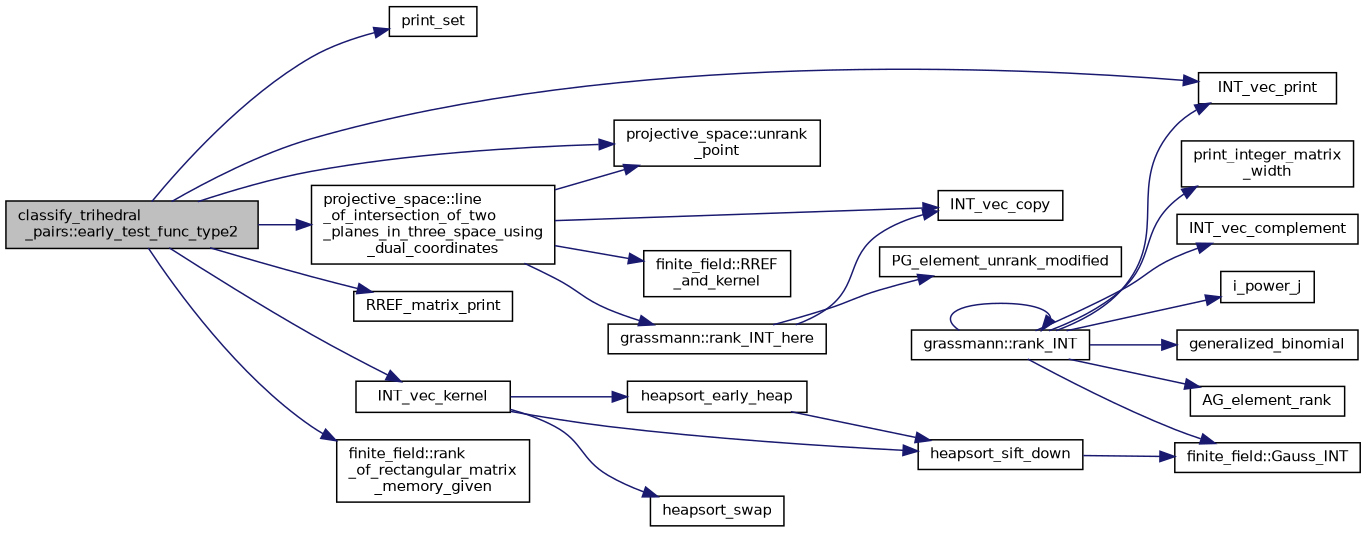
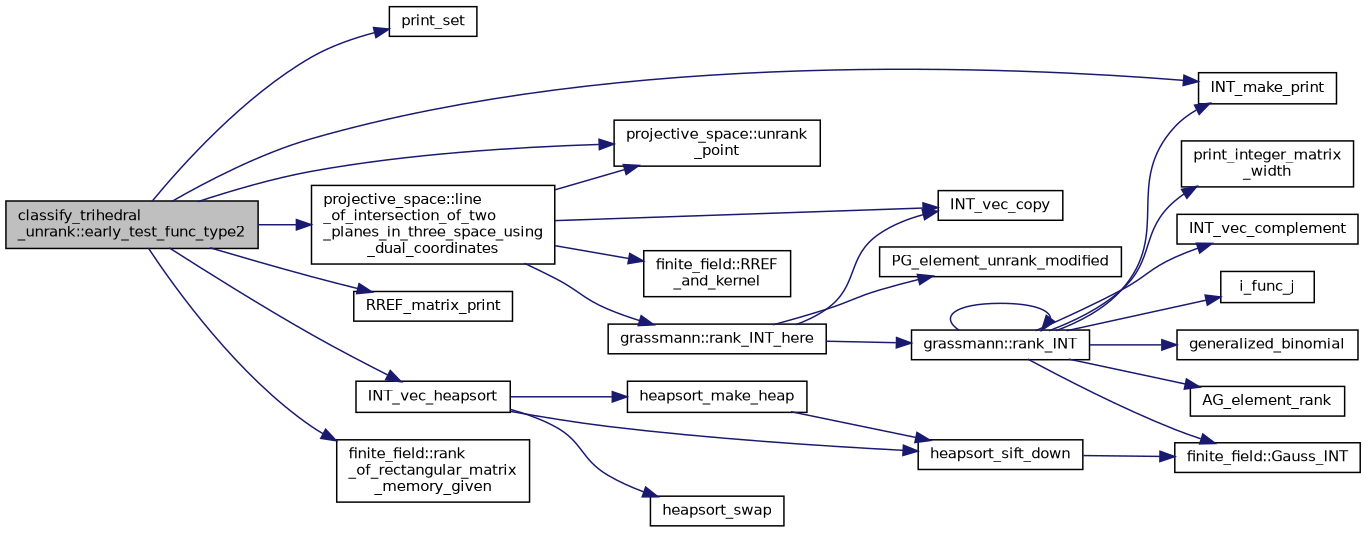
(1268, 88) -> (1268, 88)
(132, 225) -> (132, 225)
(1268, 287) -> (1268, 287)
none -> (861, 342)
(433, 397) -> (433, 397)
(717, 397) -> (717, 397)
